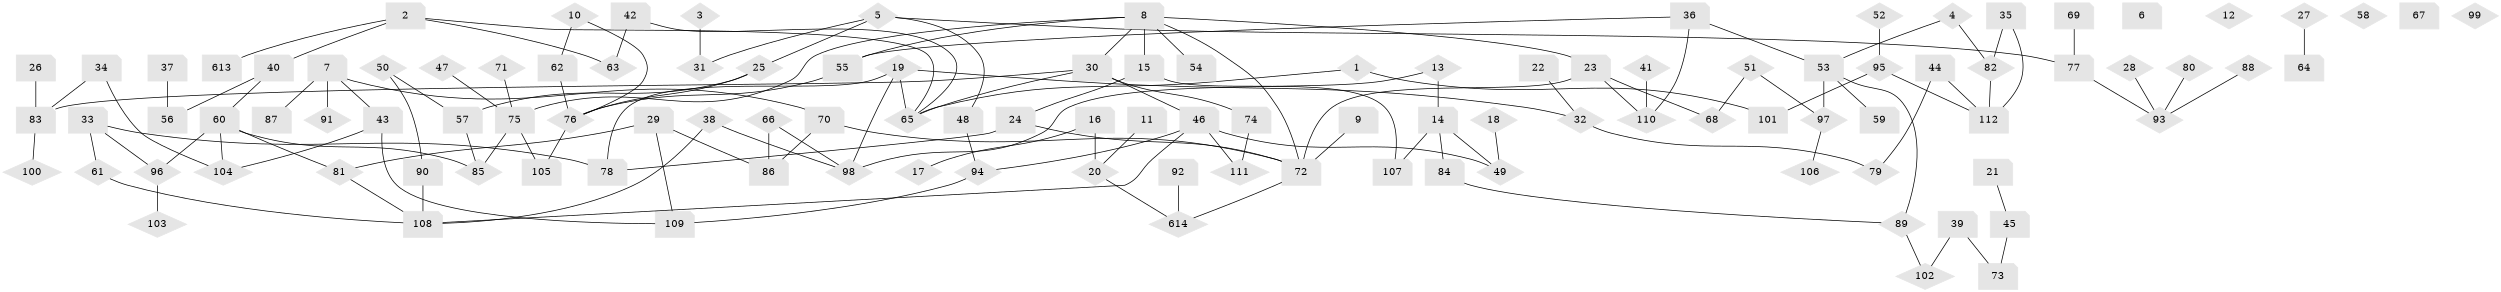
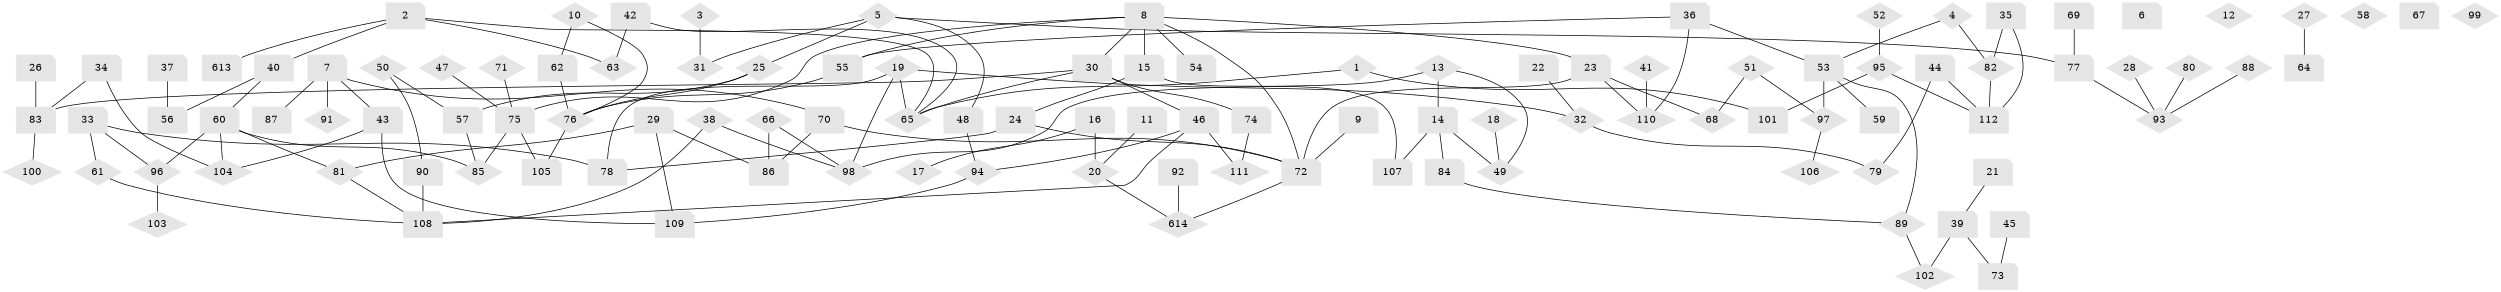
(1354, 147) -> (1519, 101)
(2002, 198) -> (1975, 198)
